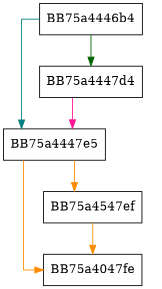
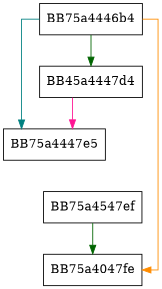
(91, 82) -> (91, 82)
(74, 171) -> none
(24, 221) -> (158, 140)
(93, 234) -> (93, 234)
